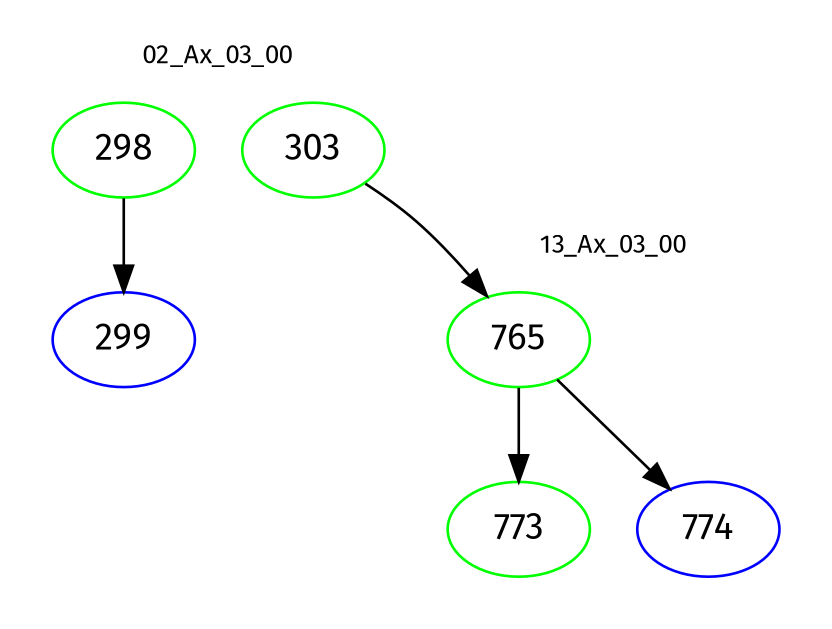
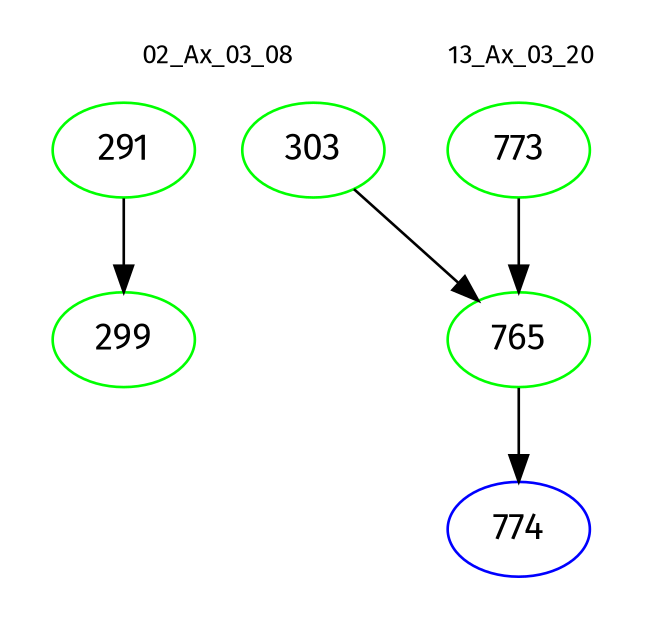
(219, 57) -> (219, 57)
(124, 150) -> (124, 150)
(614, 246) -> (521, 57)
(124, 340) -> (124, 340)
(519, 422) -> (519, 232)
